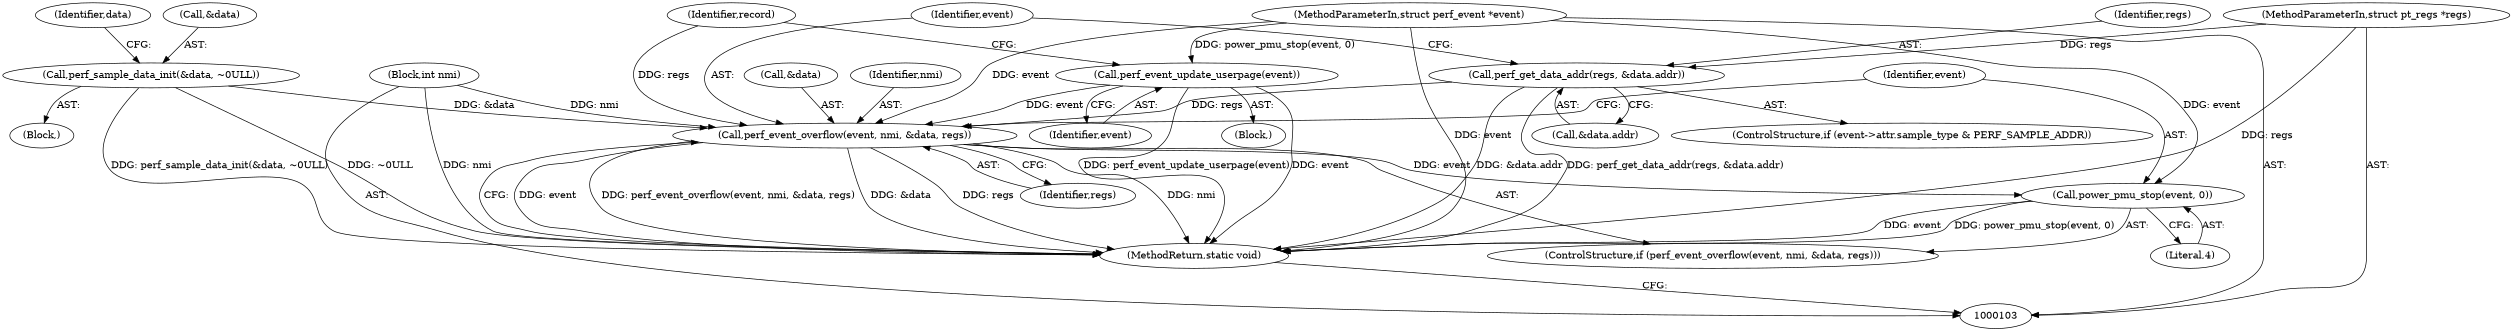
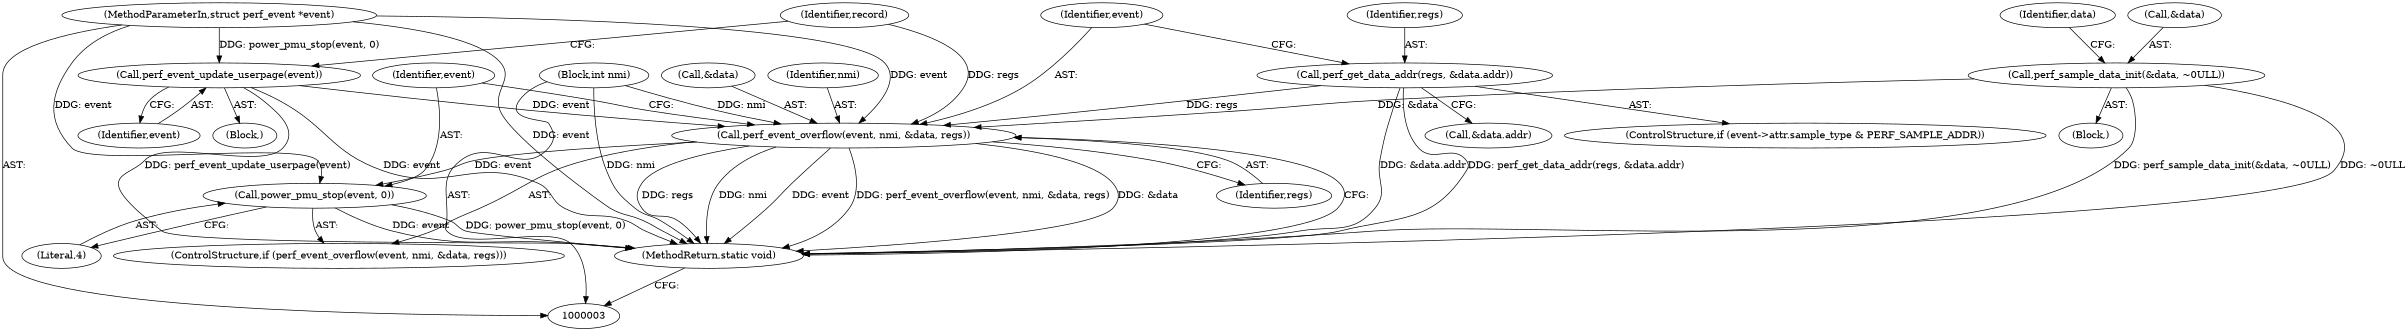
(2367, 15) -> none
(1556, 109) -> none
(1996, 316) -> (584, 316)
